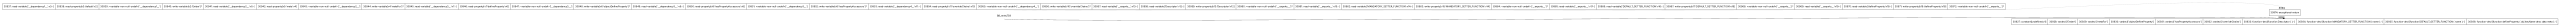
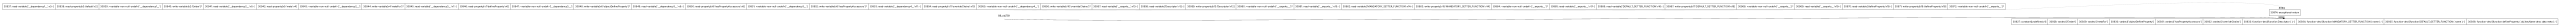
(1004, 16) -> (1004, 16)
